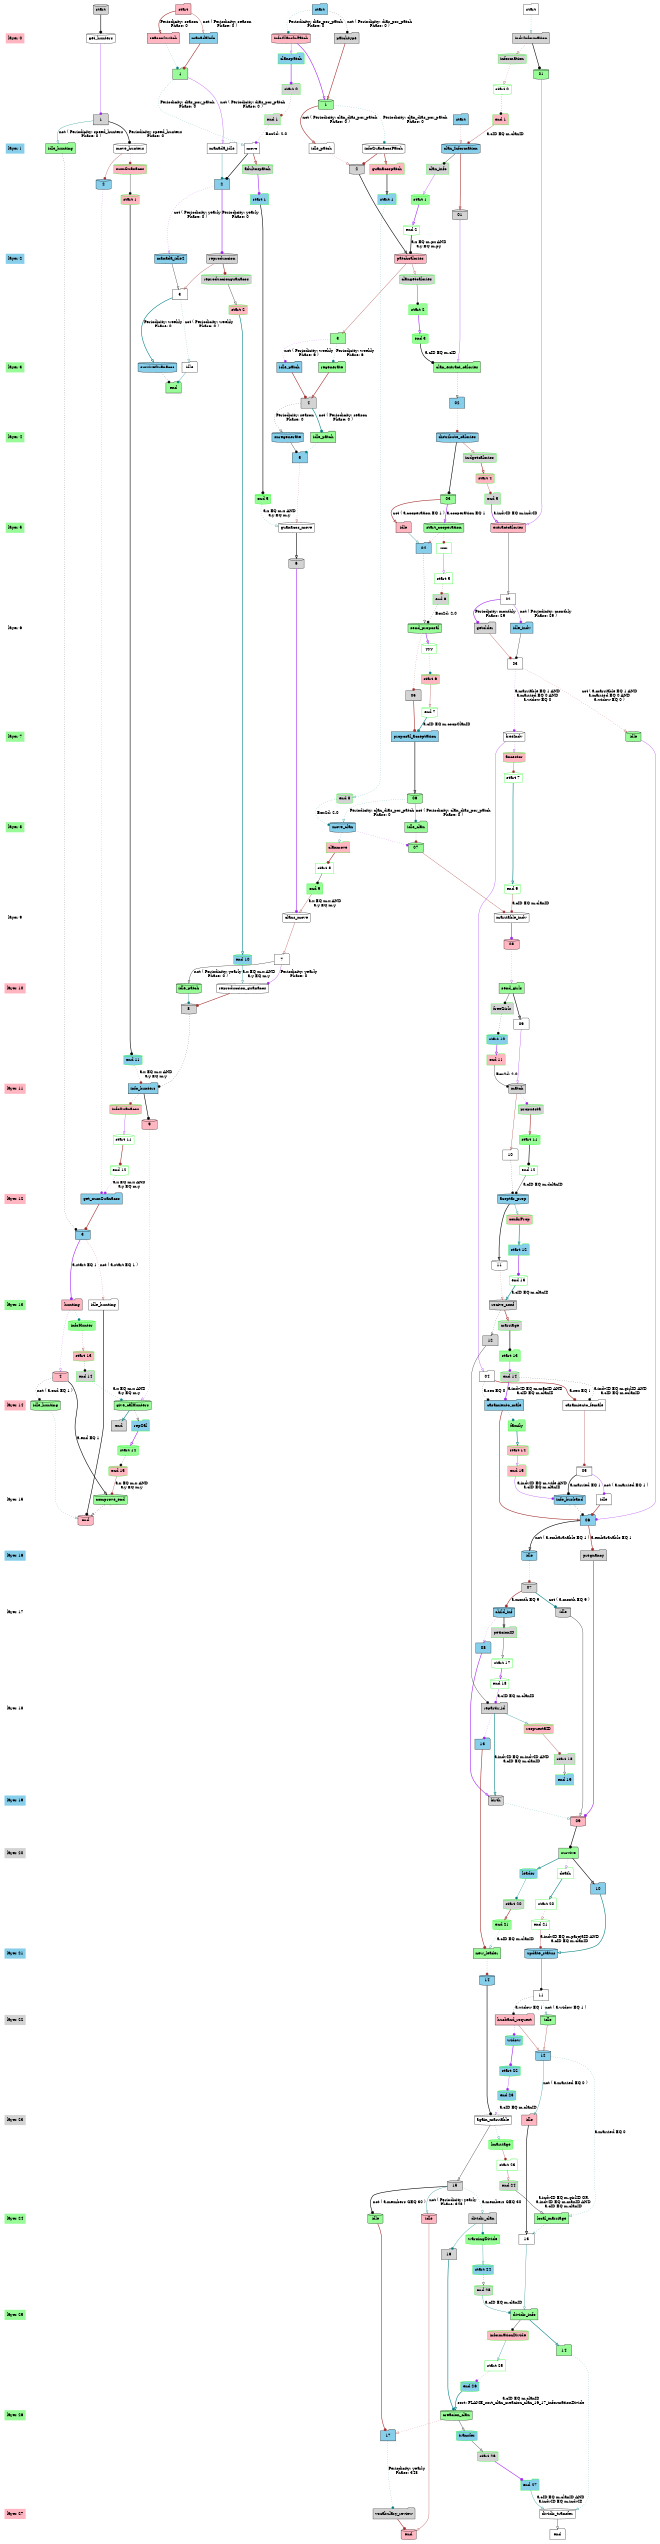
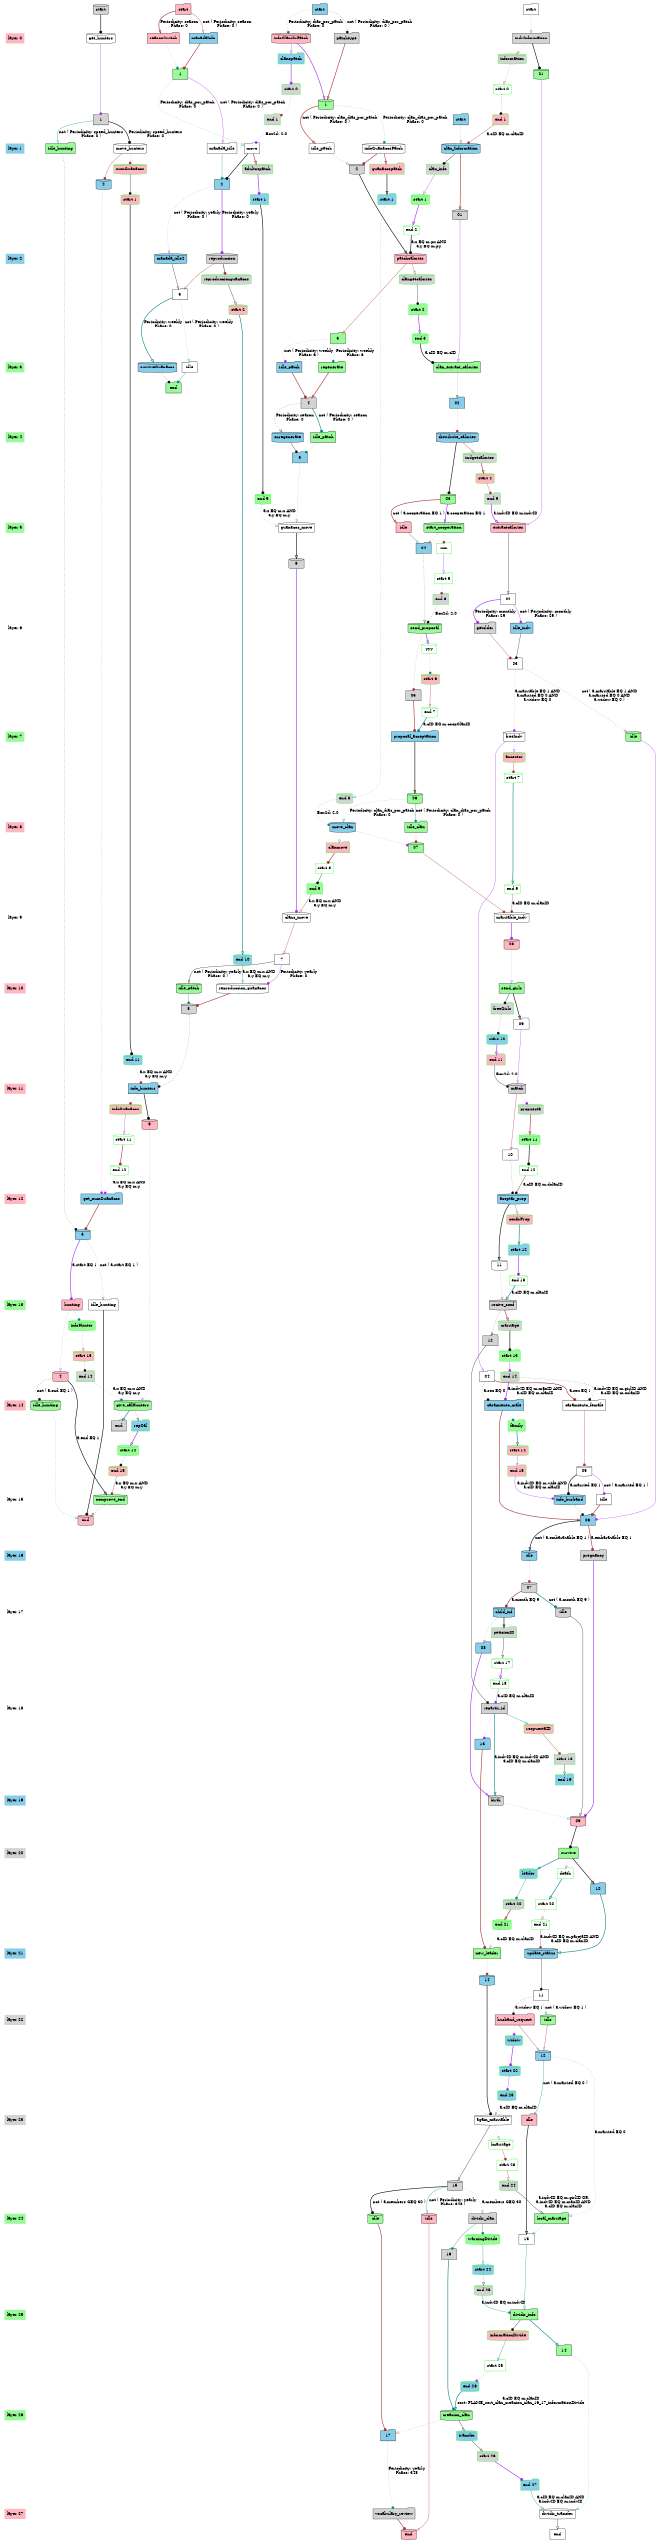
(15, 827) -> (15, 827)
(501, 2145) -> (501, 2145)
(504, 2303) -> (504, 2303)
